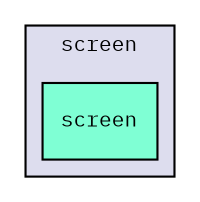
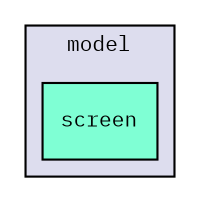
(100, 46) -> (100, 46)
